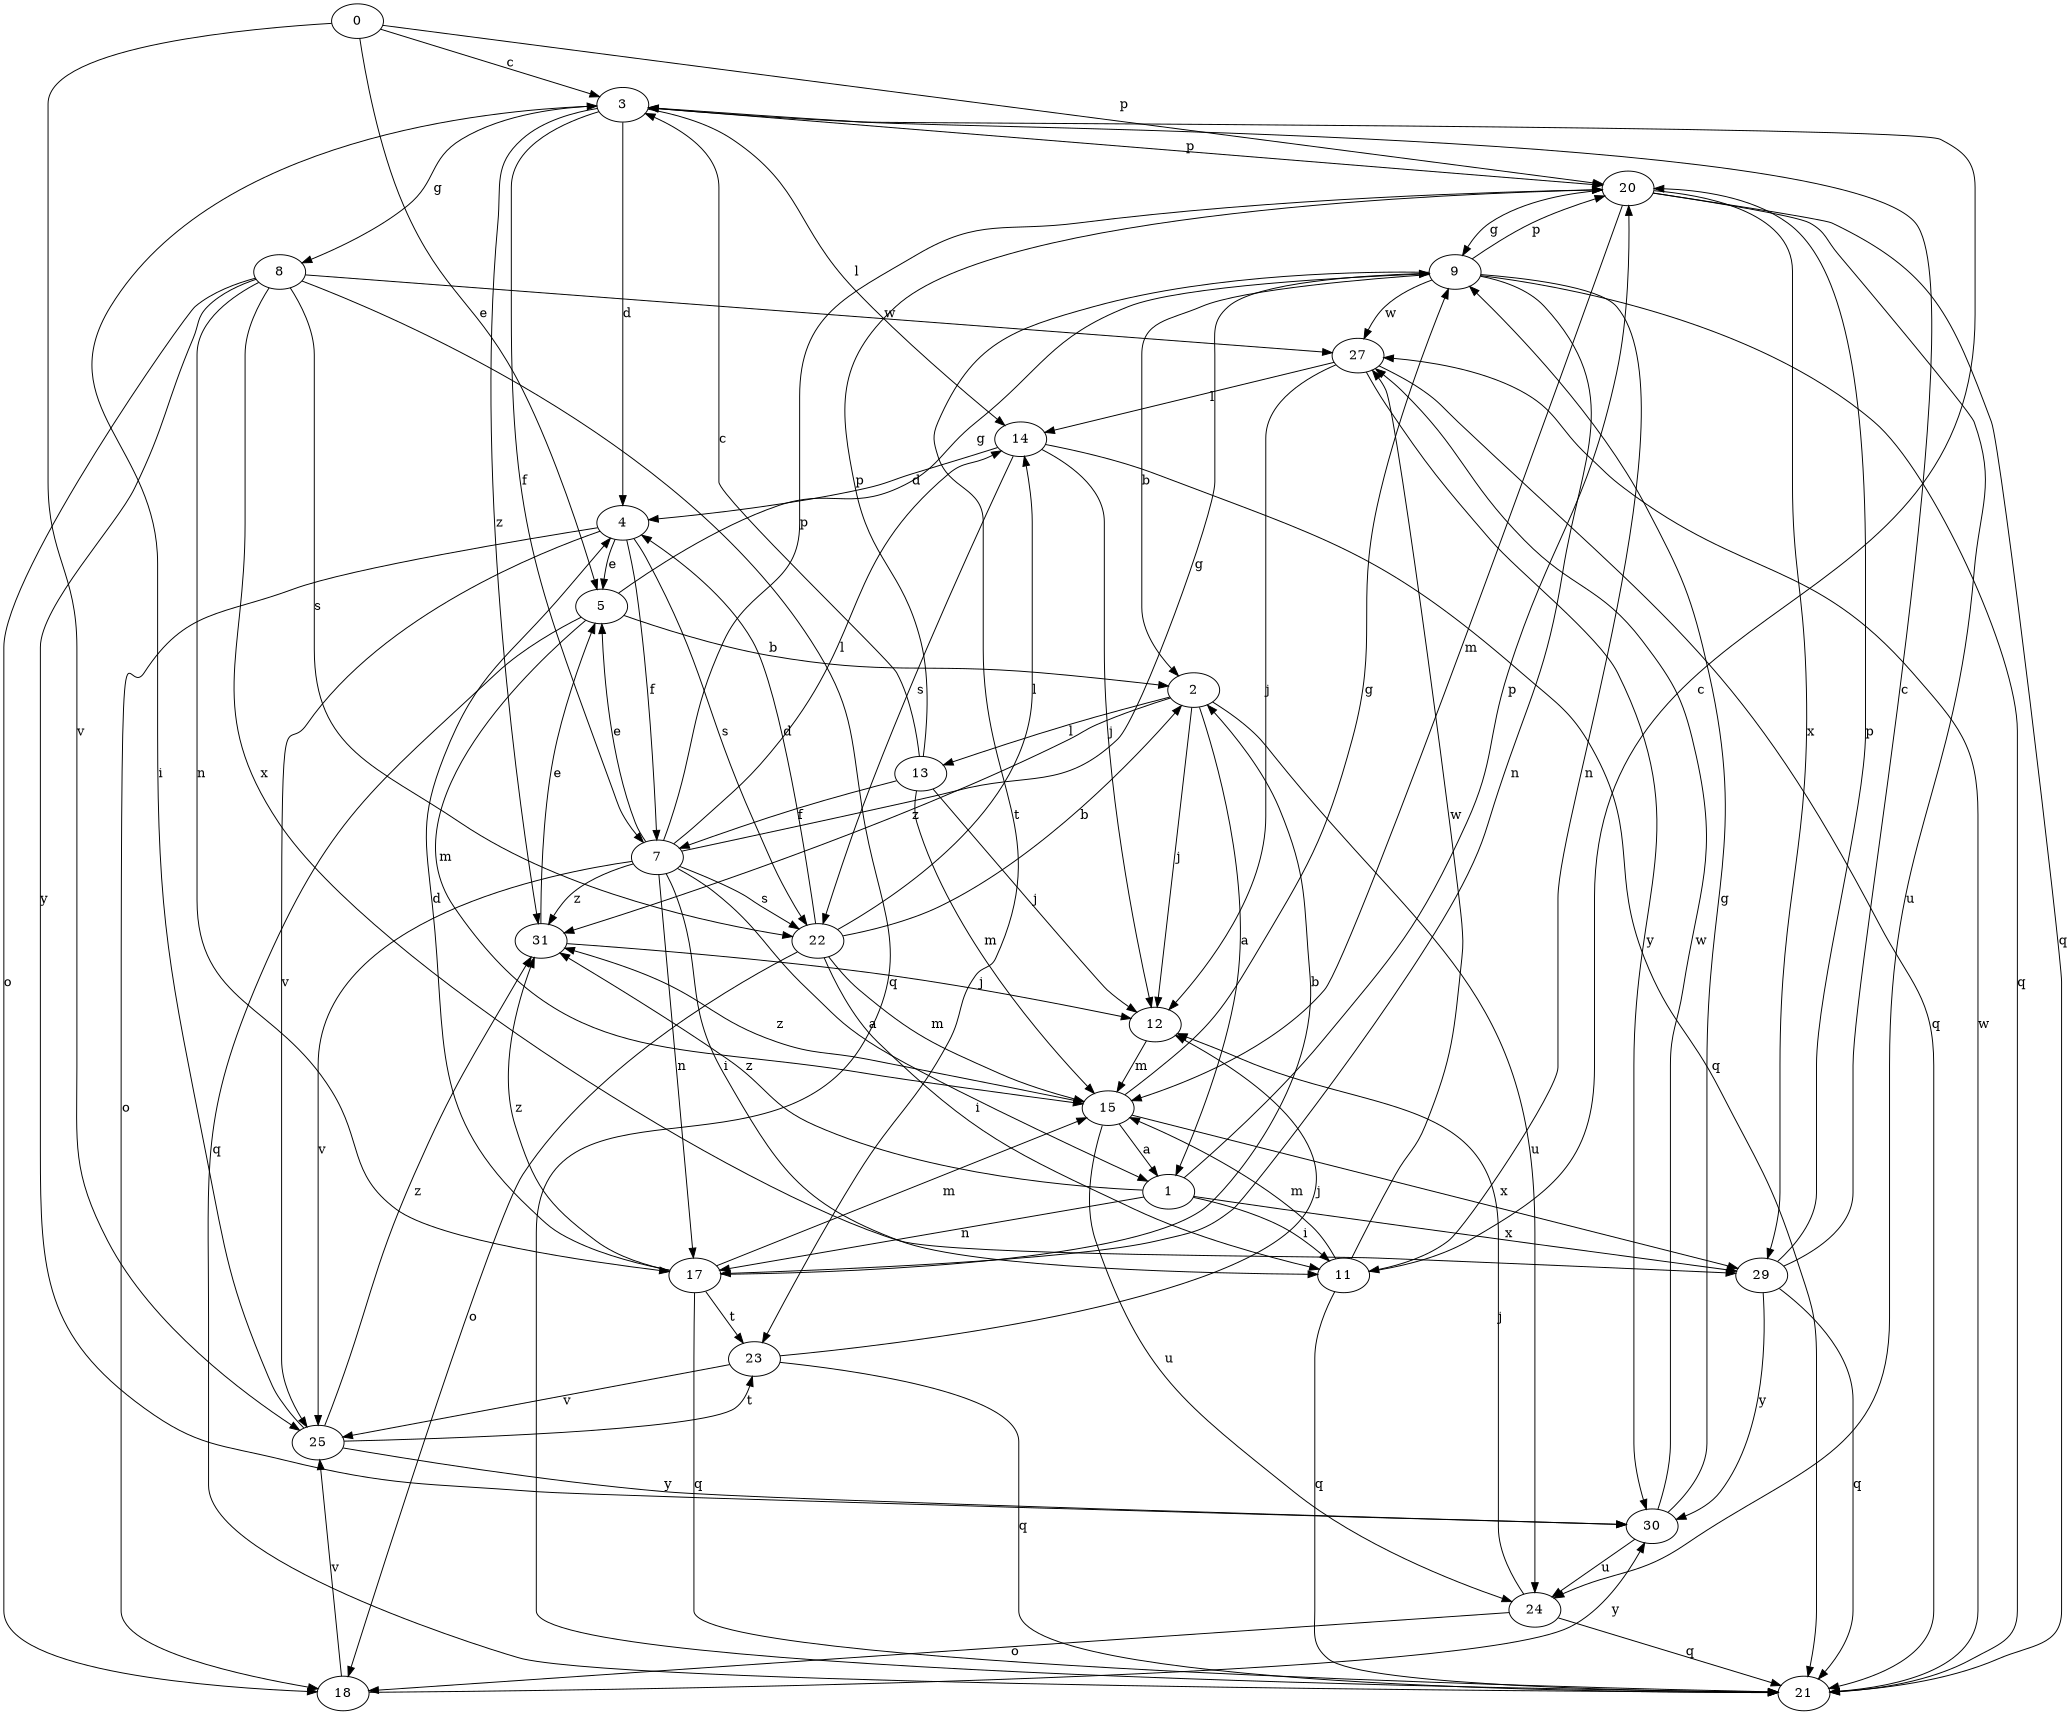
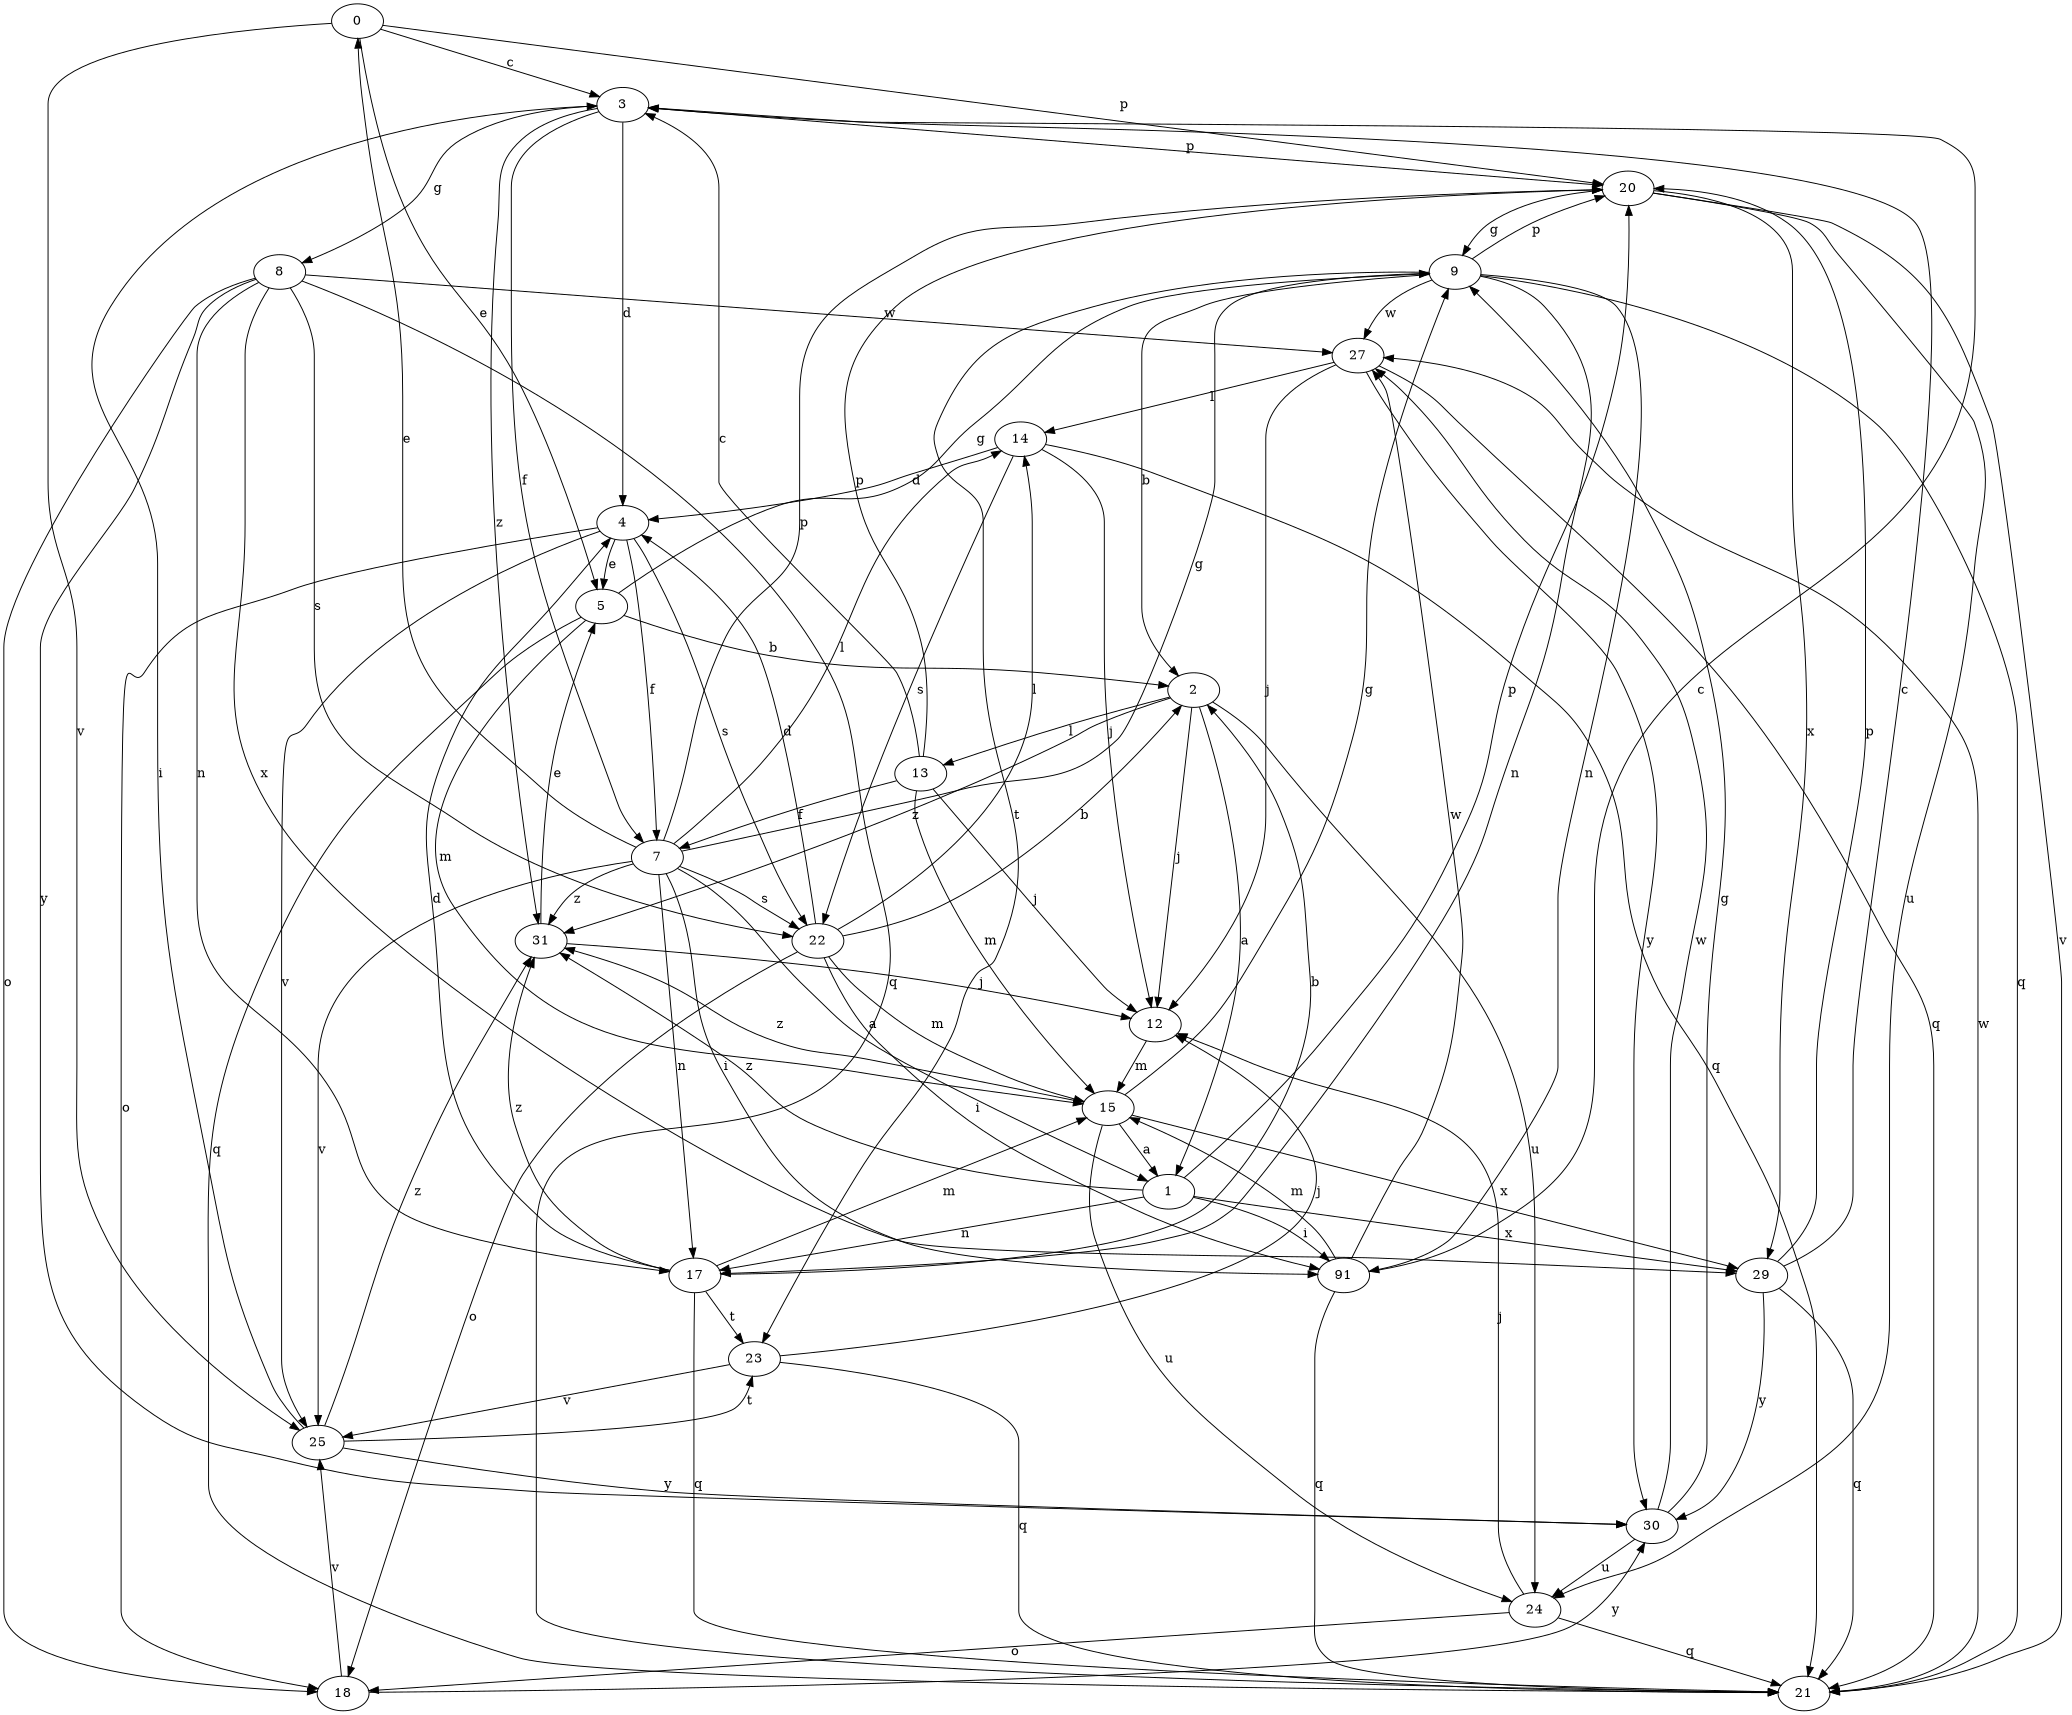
(825, 254) -> none
(1442, 701) -> none
(613, 740) -> (403, 498)
(2064, 941) -> (2064, 941)
(1344, 1275) -> (1344, 1275)
